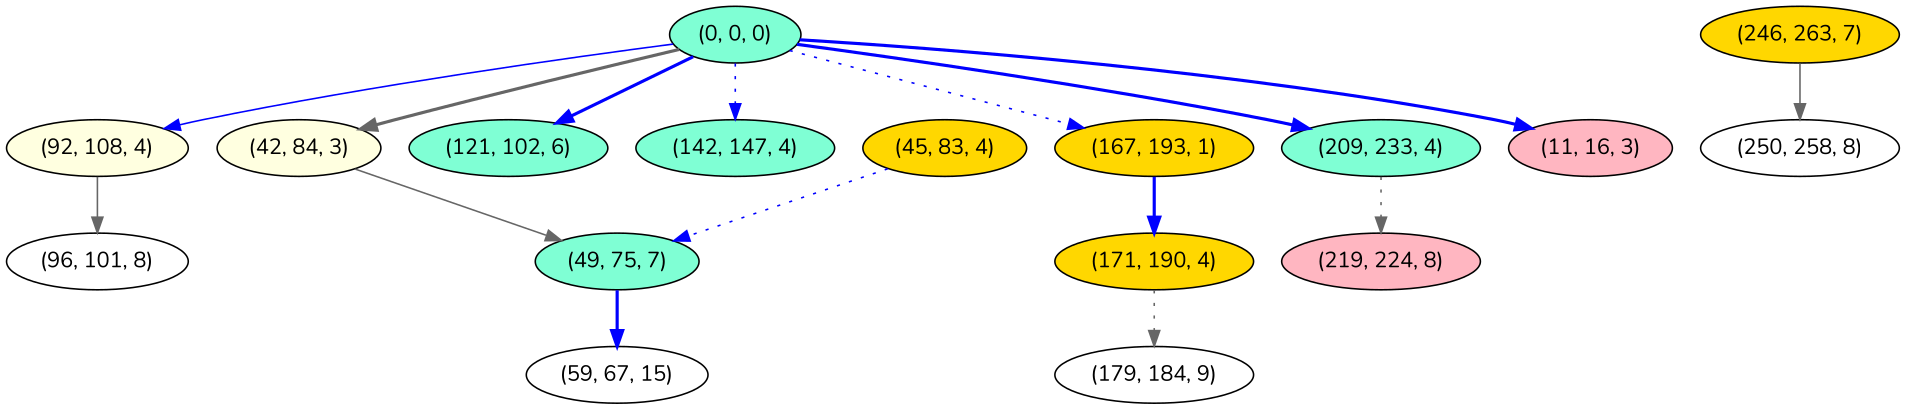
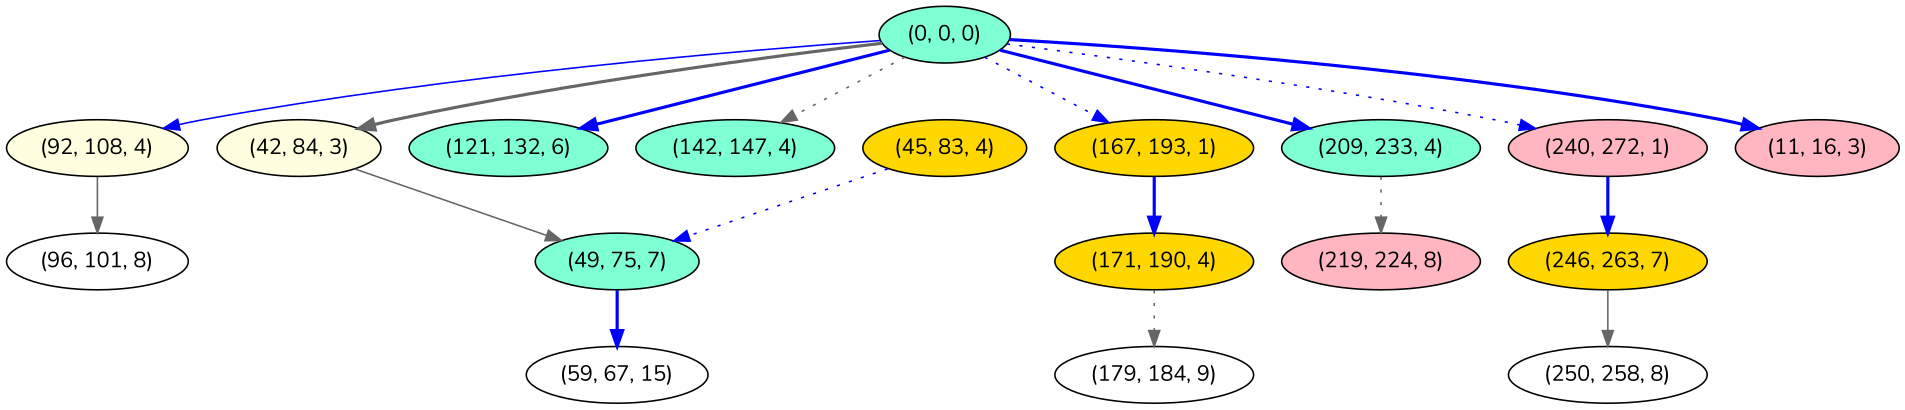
(735, 84) -> (850, 86)
(508, 148) -> (508, 148)
none -> (1608, 148)
